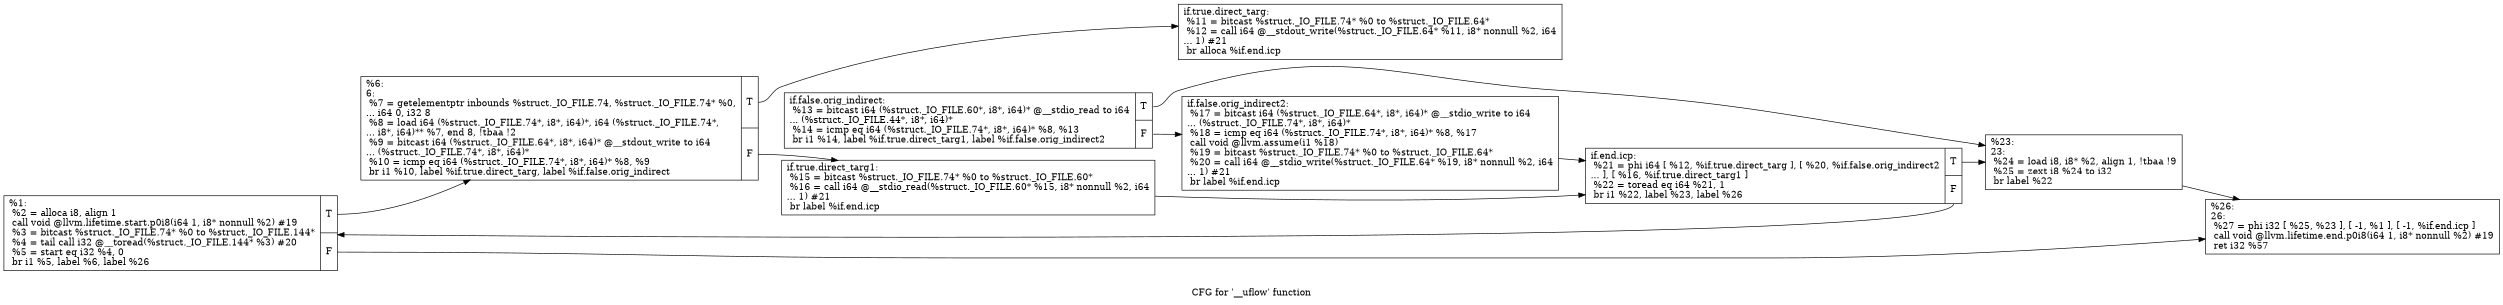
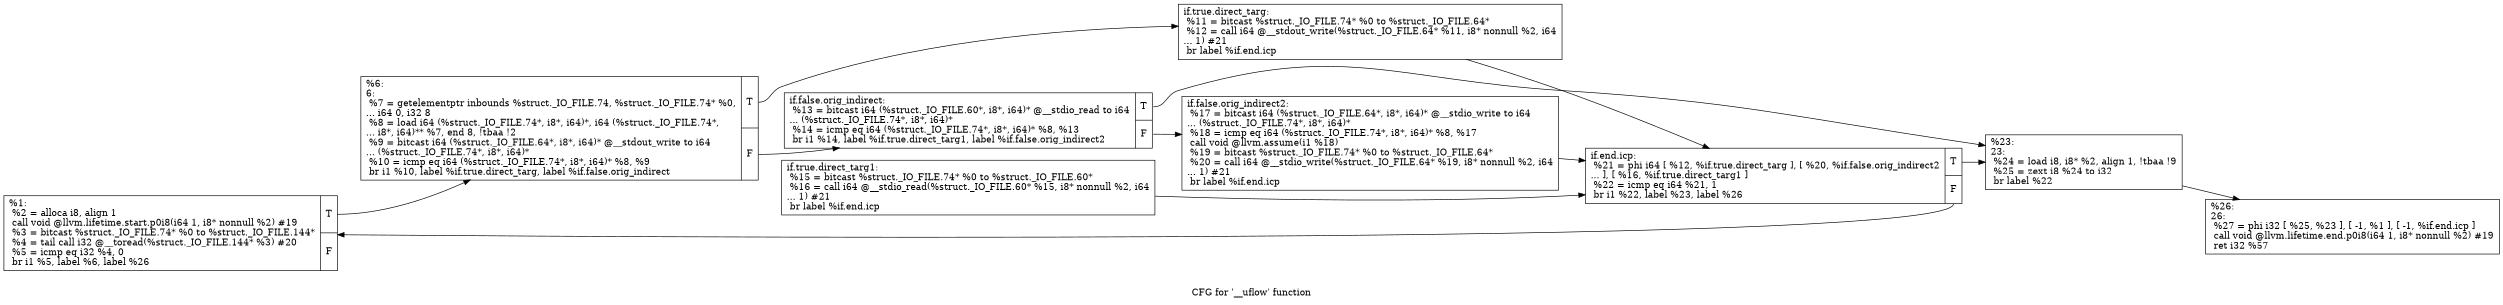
(1232, 51) -> (1230, 51)
none -> (1586, 99)
(871, 120) -> (871, 120)
(795, 156) -> (796, 153)
(1658, 185) -> (1654, 185)
(67, 252) -> (67, 252)
(1268, 258) -> none
